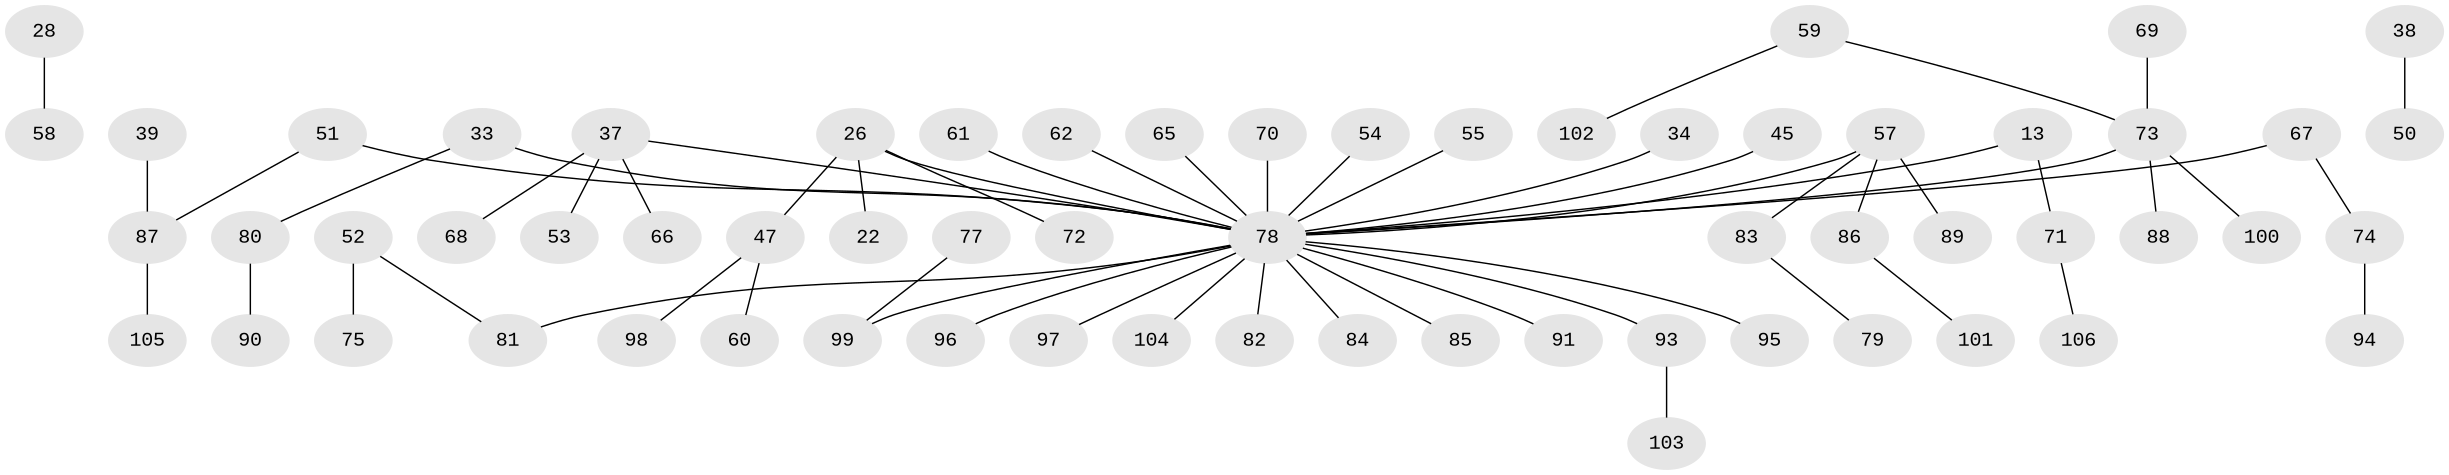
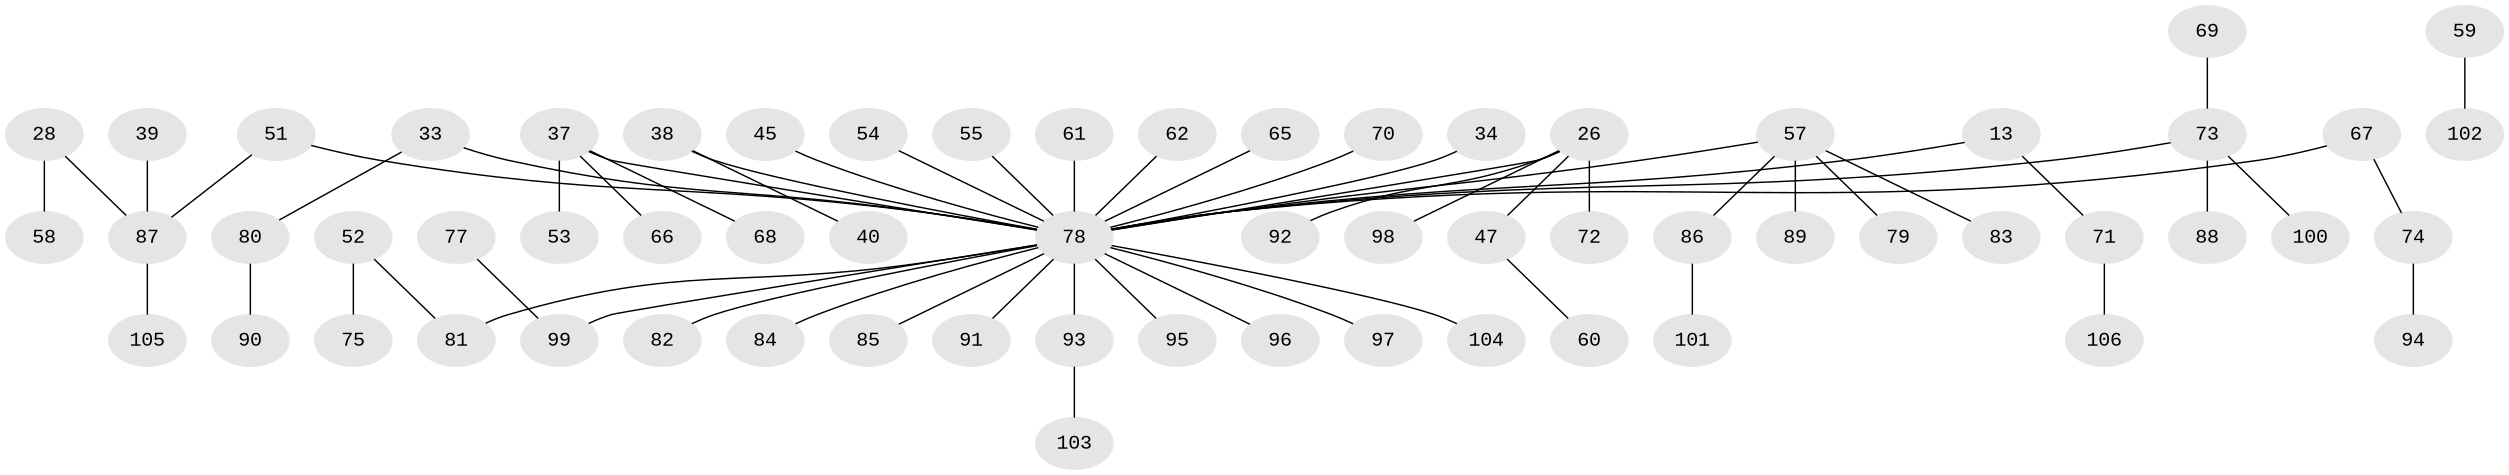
(1981, 77) -> none
(2405, 134) -> (868, 237)
none -> (811, 185)
none -> (96, 186)
(868, 237) -> (1280, 237)
(705, 286) -> (1486, 186)
(1810, 289) -> (1847, 186)
